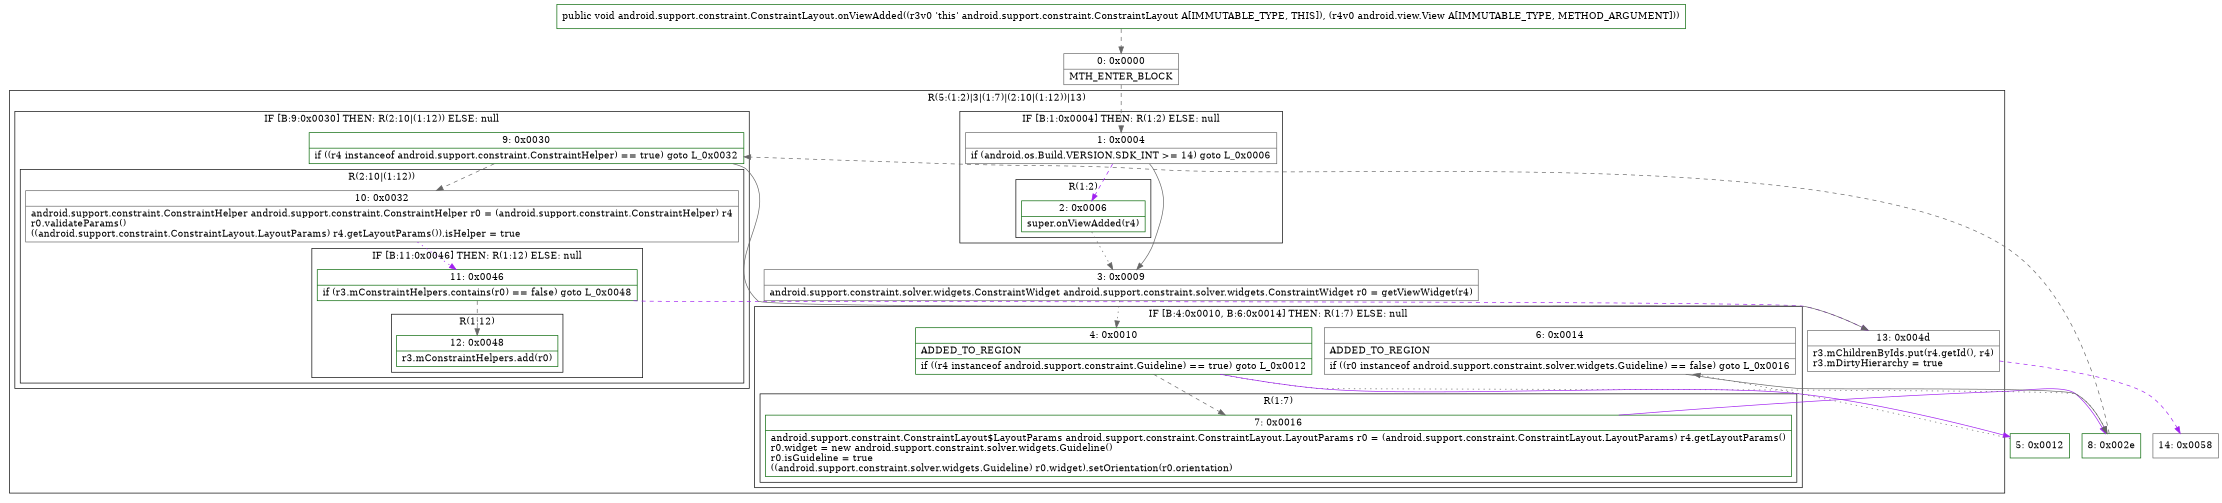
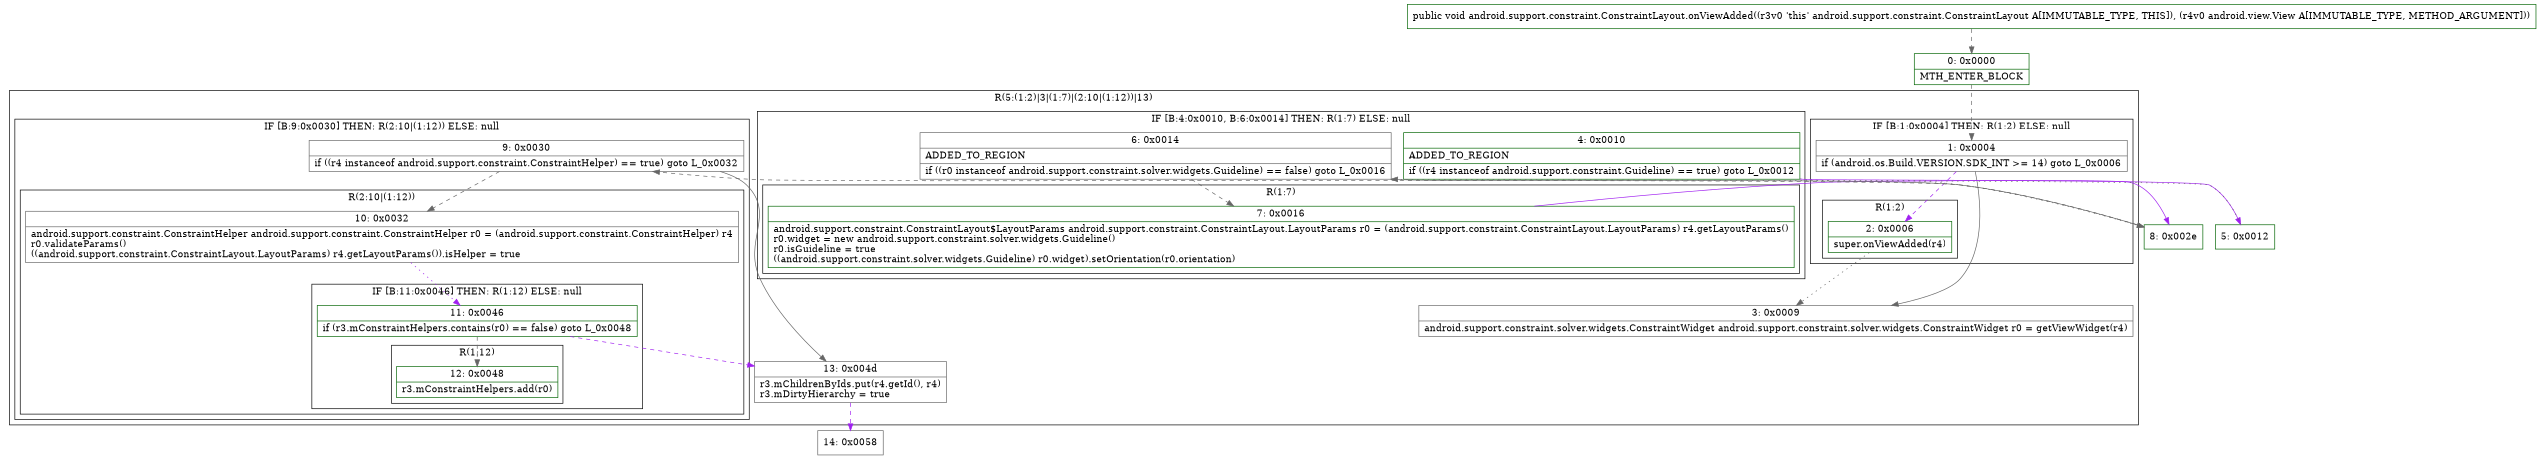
(1121, 69) -> (1972, 69)
(526, 148) -> (526, 156)
(1118, 311) -> none
(1180, 389) -> (1210, 191)
